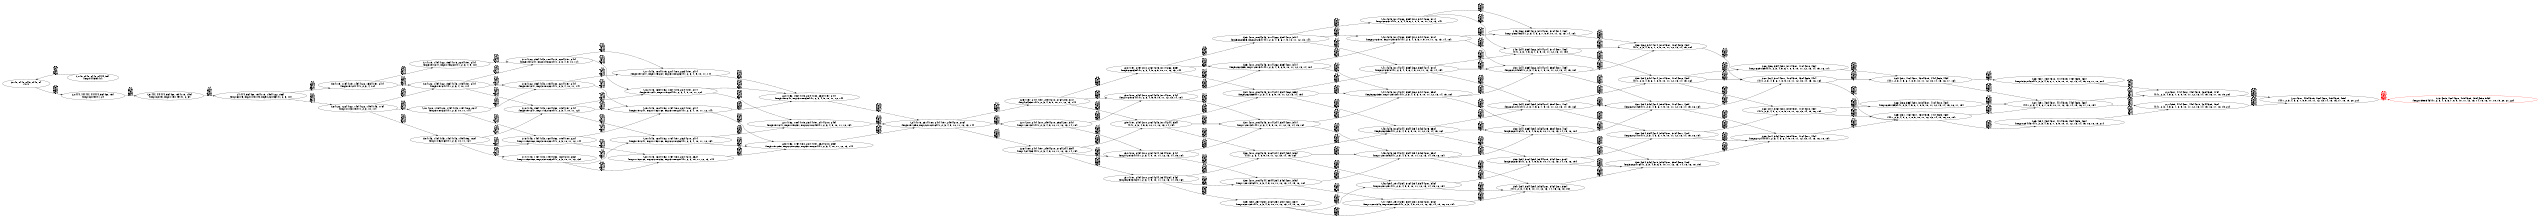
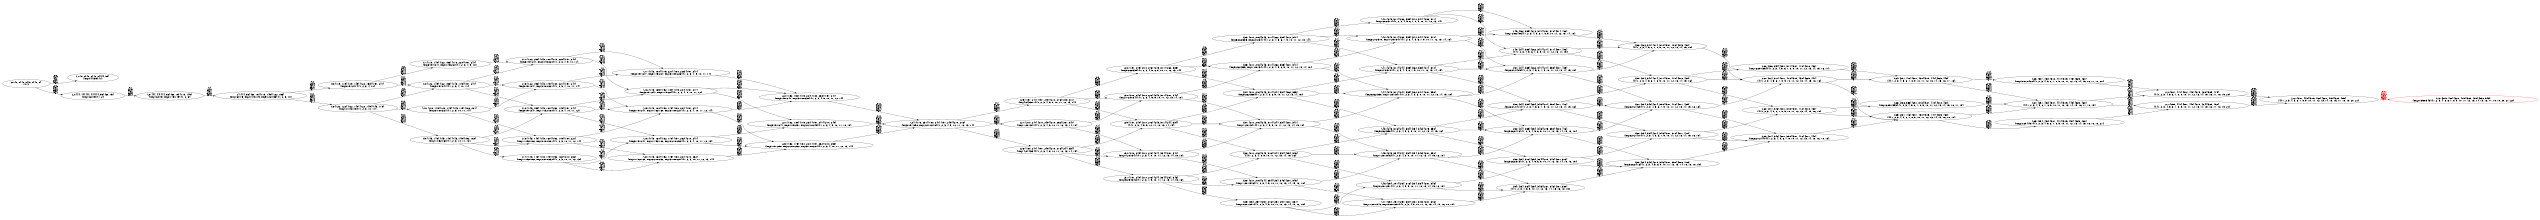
(56, 75) -> (63, 83)
